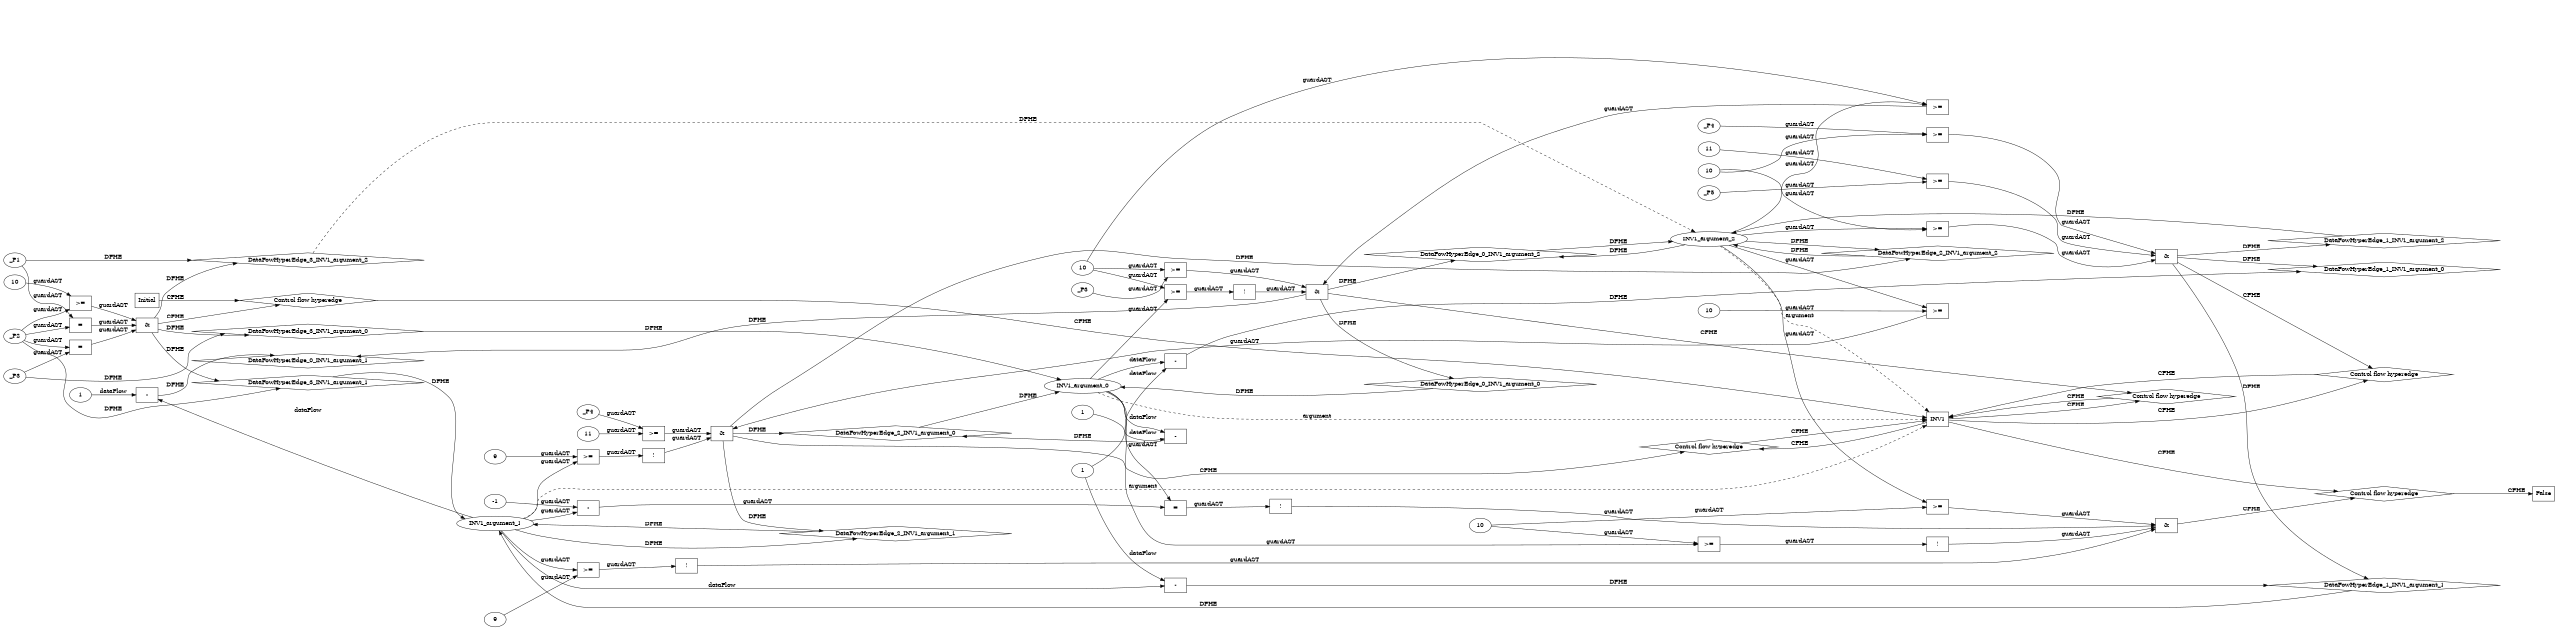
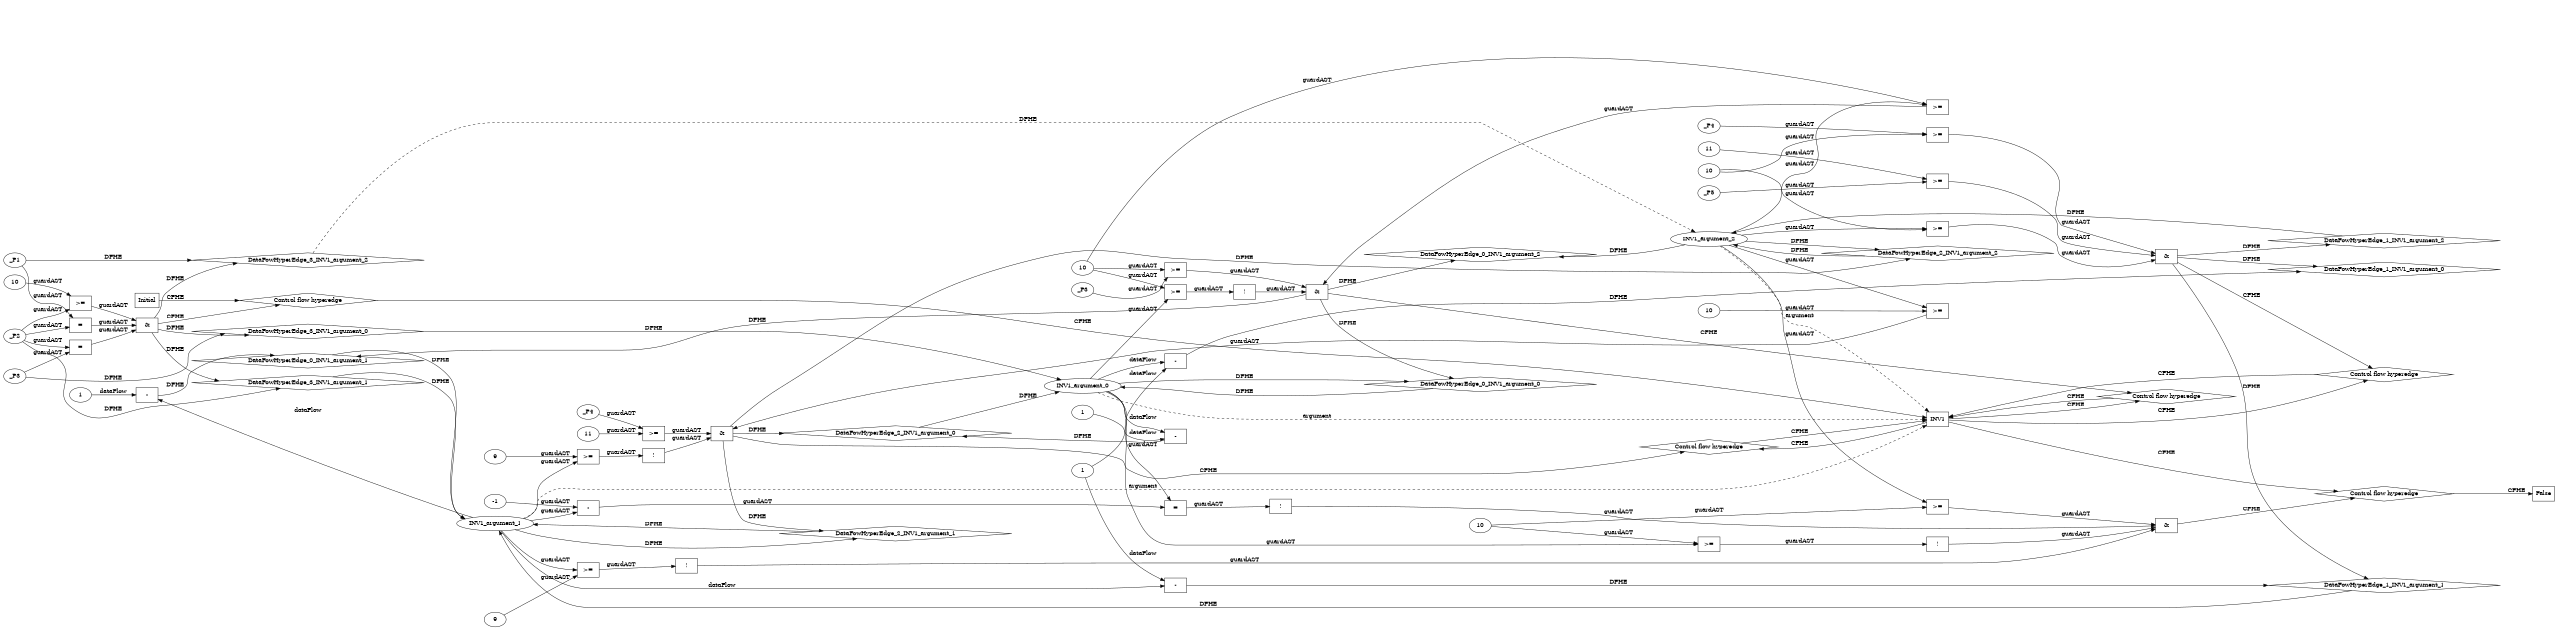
(1603, 246) -> none
none -> (1261, 380)
none -> (454, 386)
